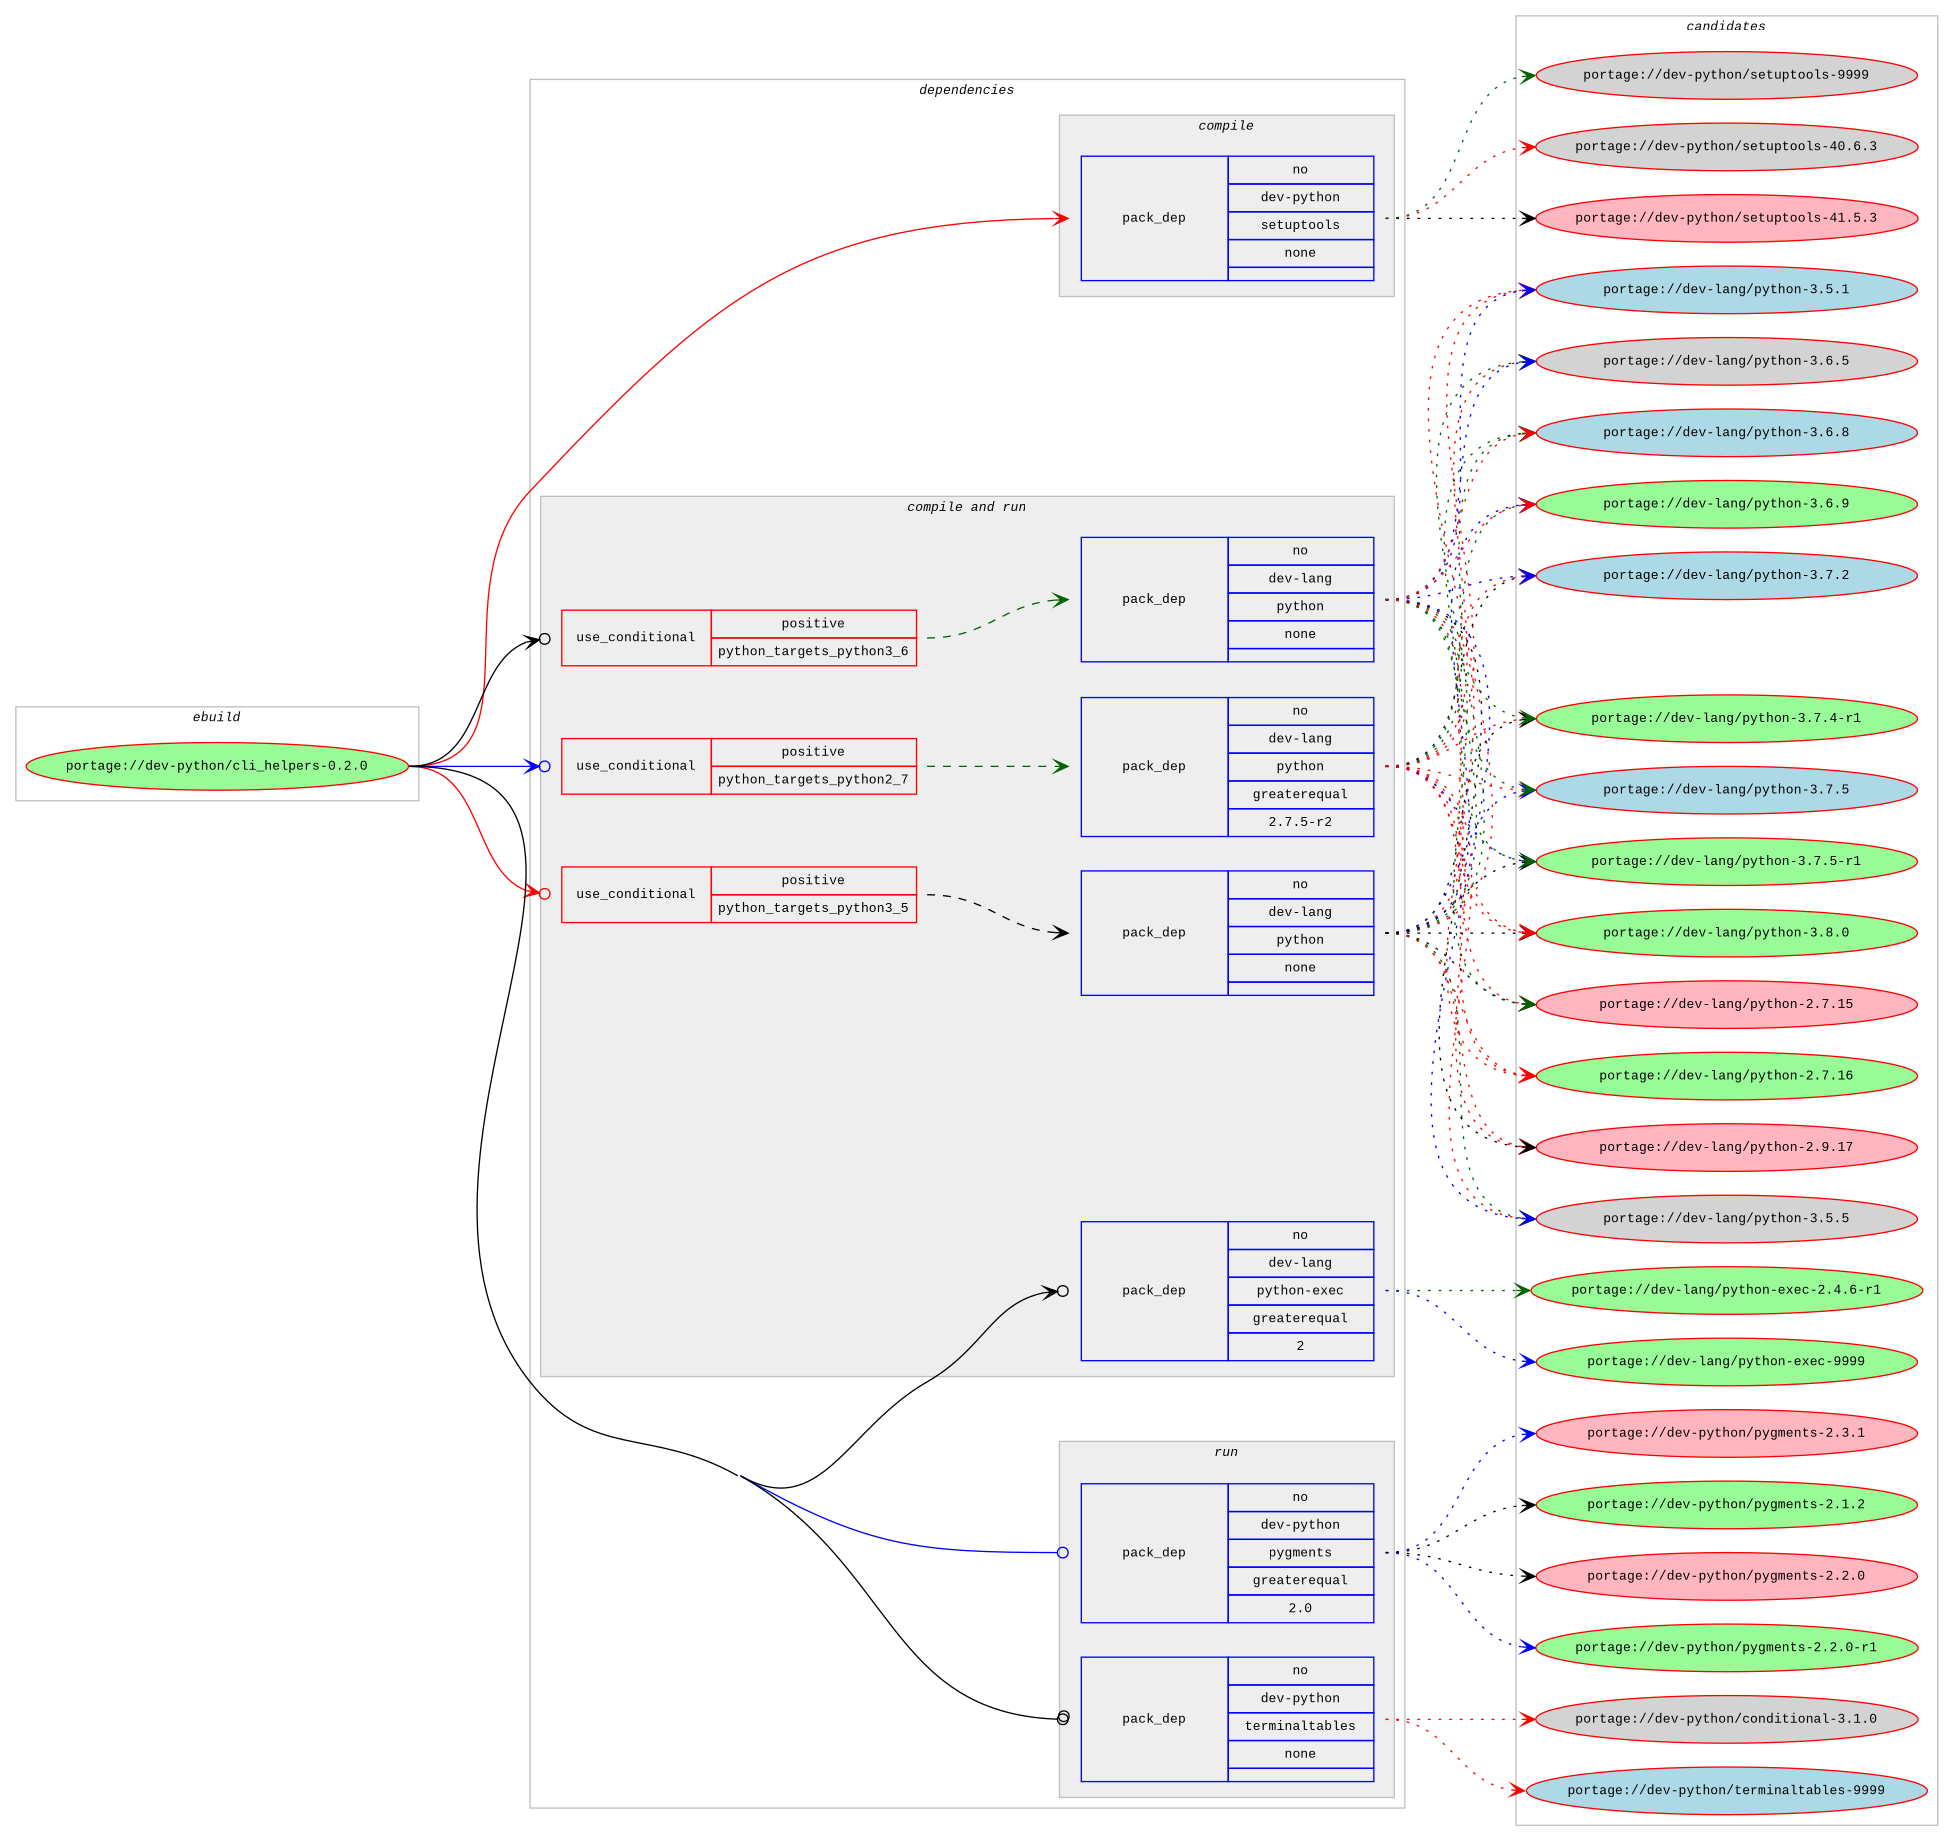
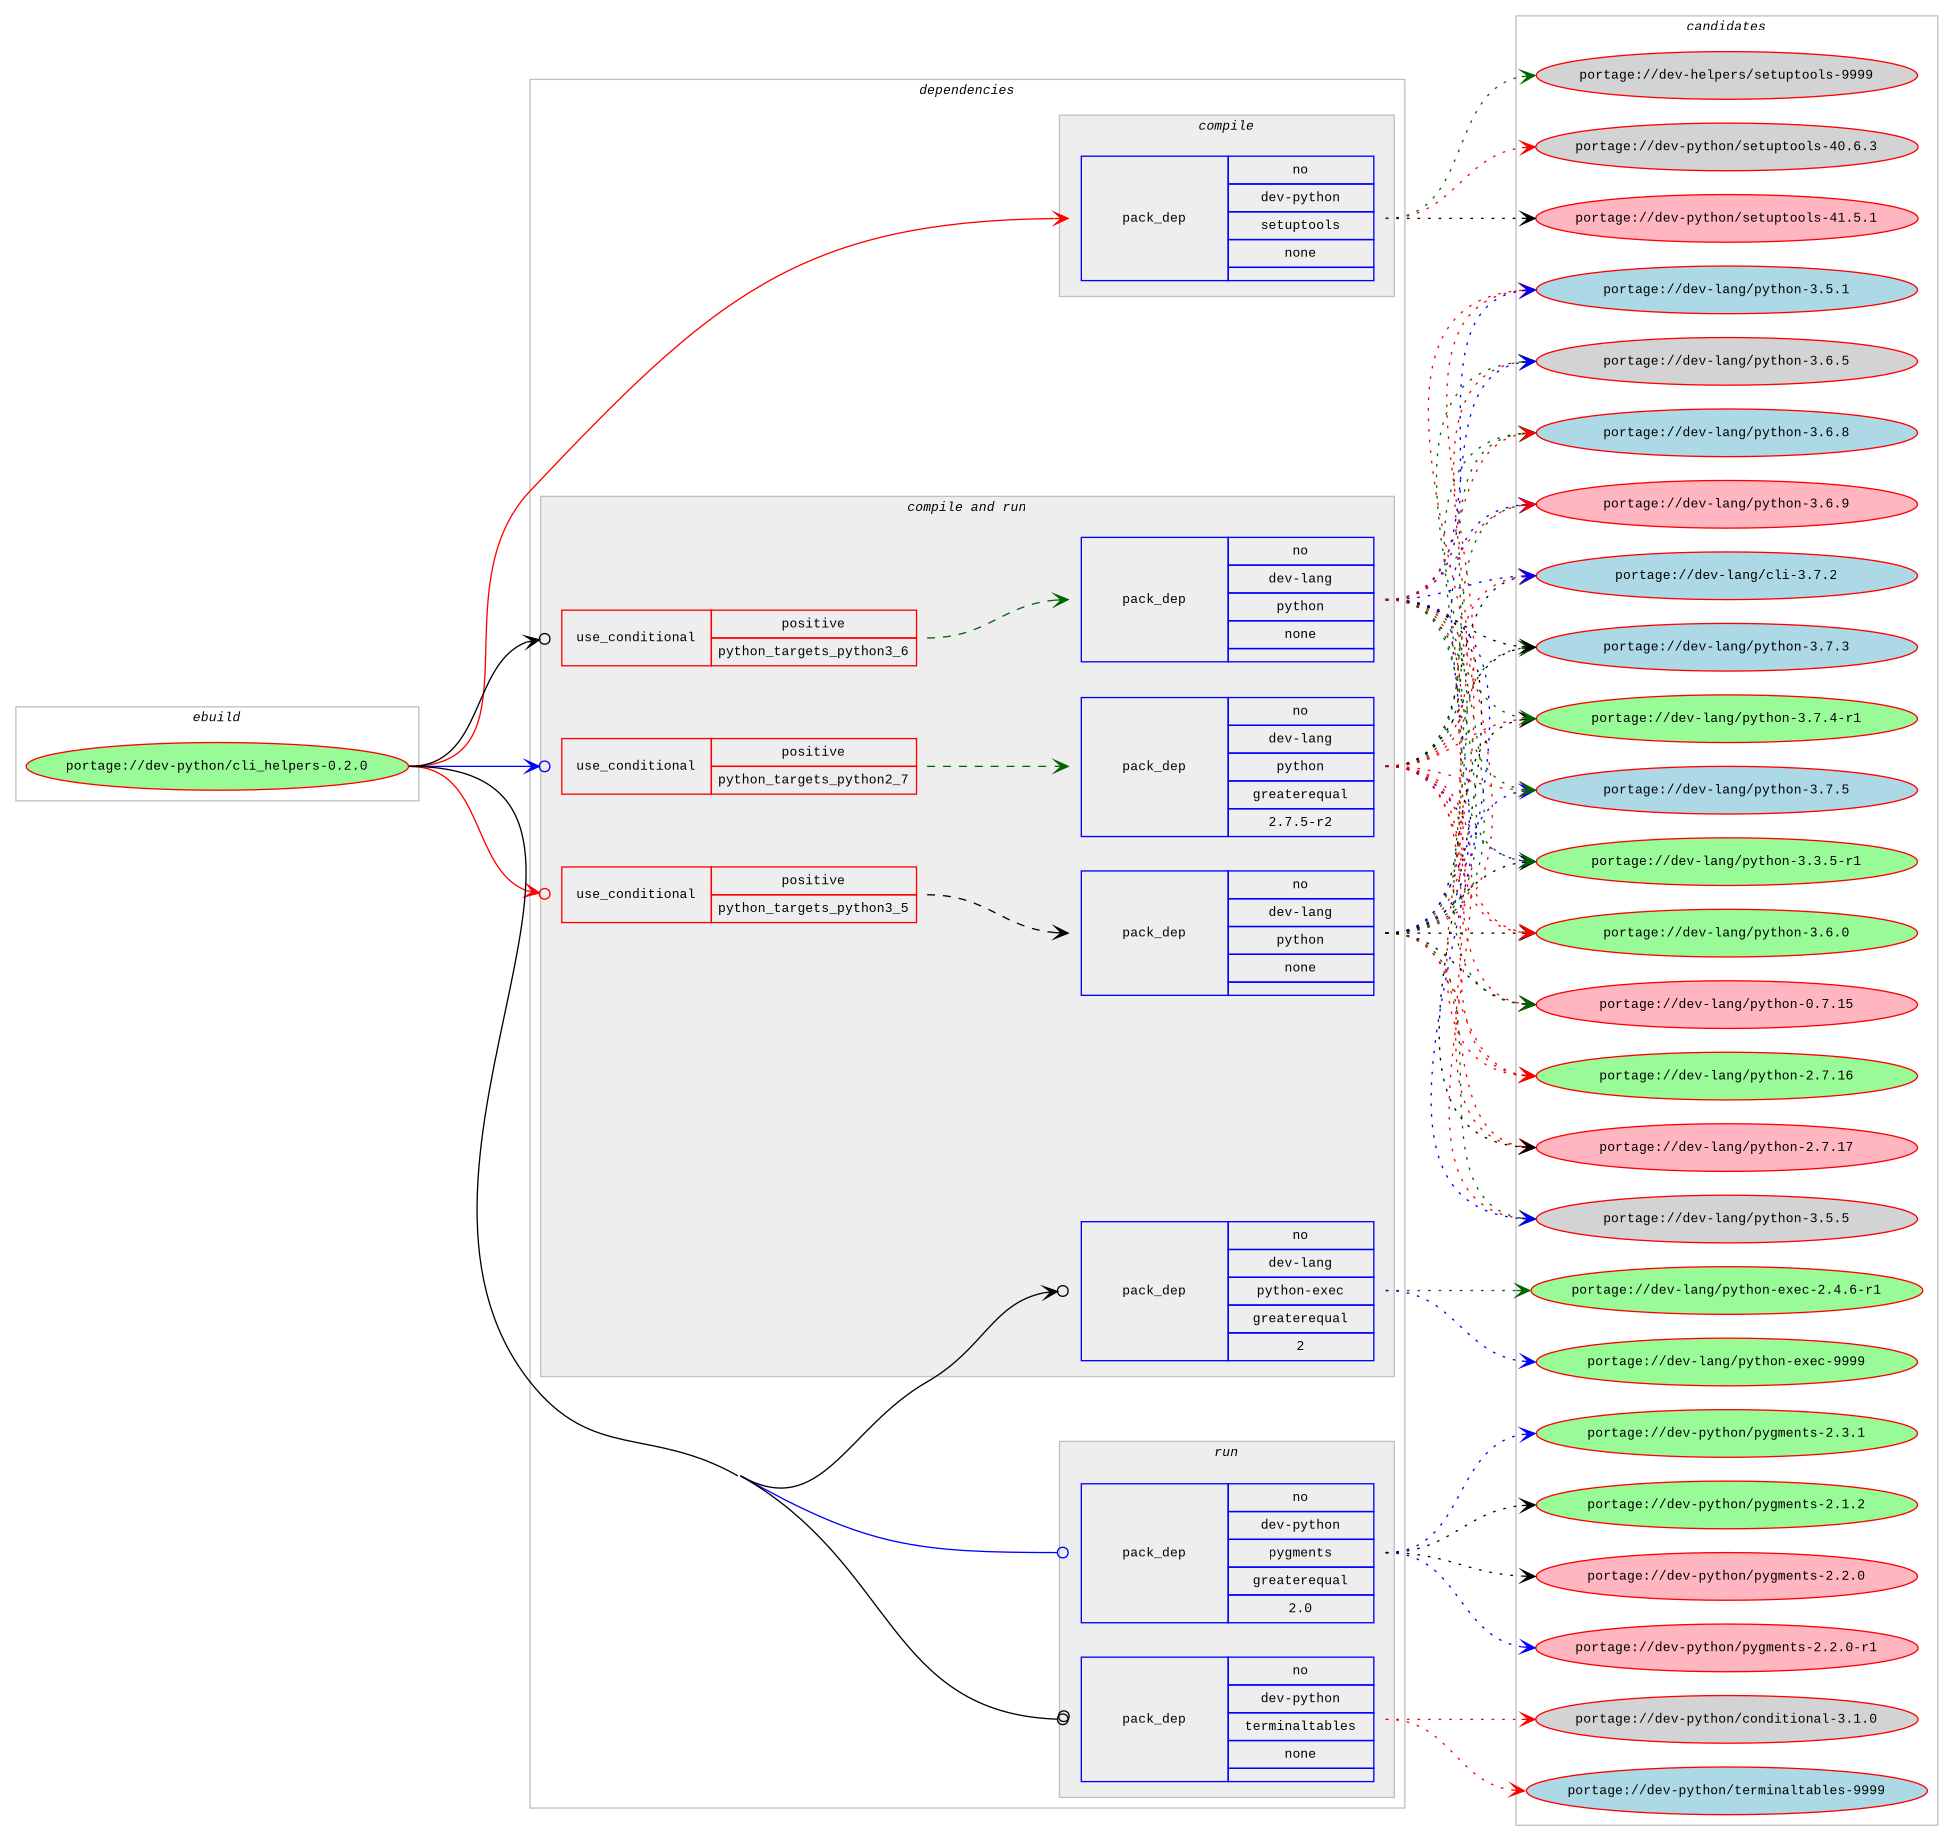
(1727, 75) -> (1727, 75)
(1727, 218) -> (1727, 218)
(1727, 504) -> (1727, 504)
(1727, 576) -> (1727, 576)
none -> (1727, 647)
(1727, 862) -> (1727, 862)
(1727, 933) -> (1727, 933)
(1727, 1005) -> (1727, 1005)
(1727, 1148) -> (1727, 1148)
(1727, 1433) -> (1727, 1433)
(1727, 1648) -> (1727, 1648)
